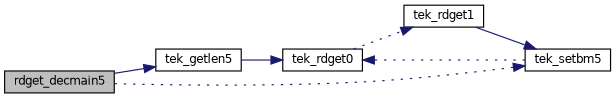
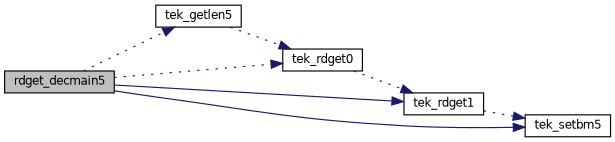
(500, 36) -> (499, 114)
(256, 60) -> (255, 36)
(450, 60) -> (193, 71)
(129, 71) -> (124, 52)
(314, 84) -> (313, 119)
none -> (253, 93)
